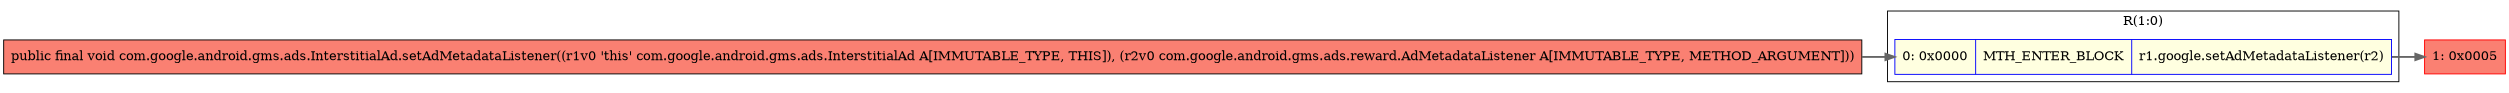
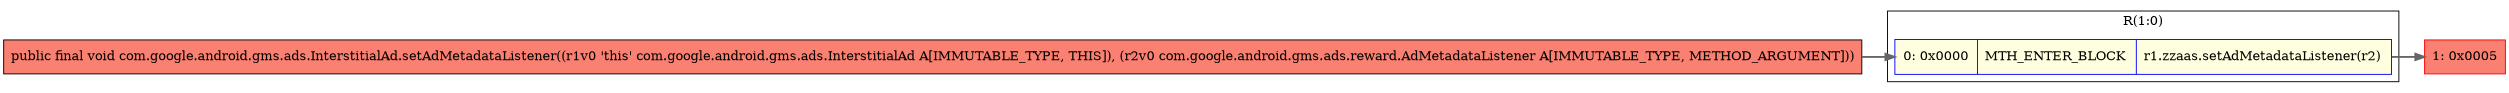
(2262, 56) -> (2263, 56)
